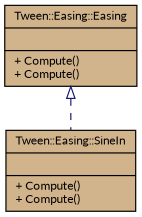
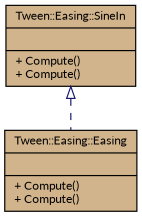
(71, 114) -> (71, 114)
